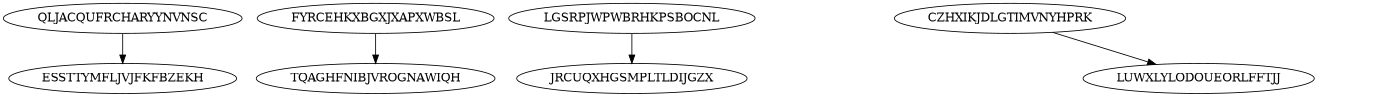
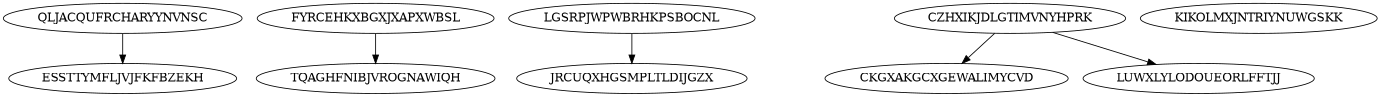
none -> (1259, 18)
none -> (947, 78)
